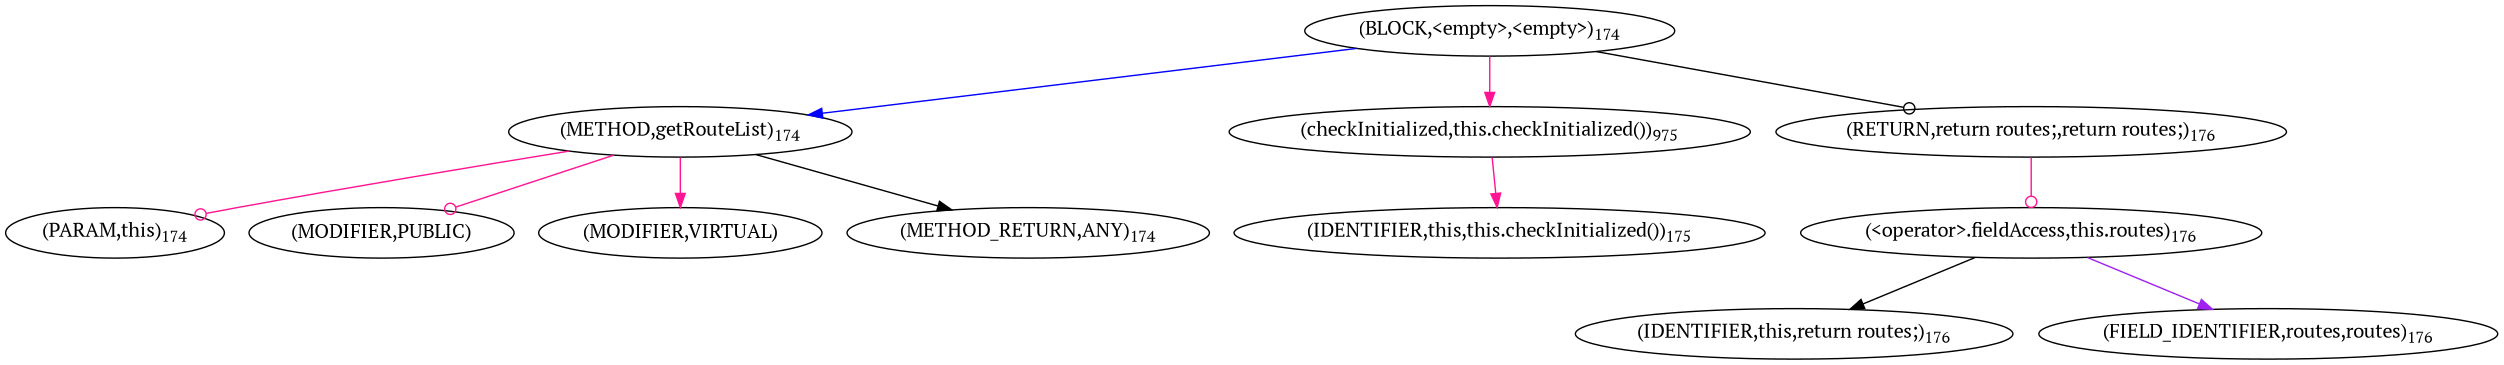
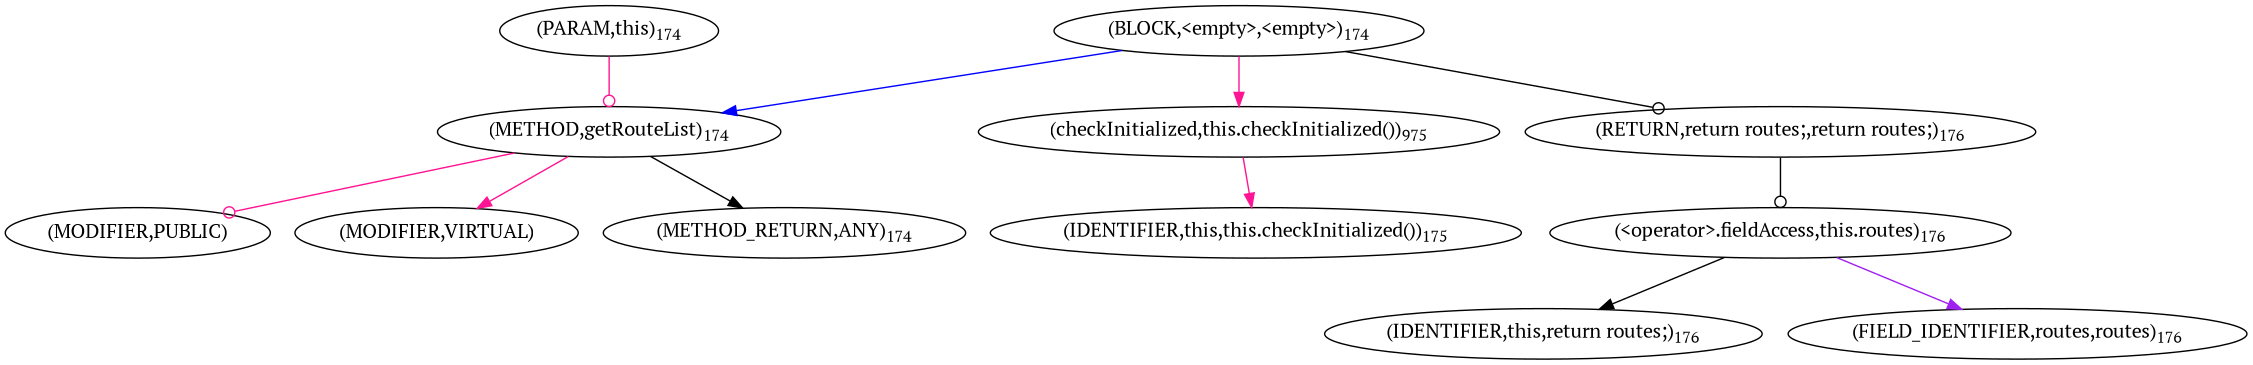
(2031, 177) -> (1780, 177)
(387, 181) -> (609, 76)
